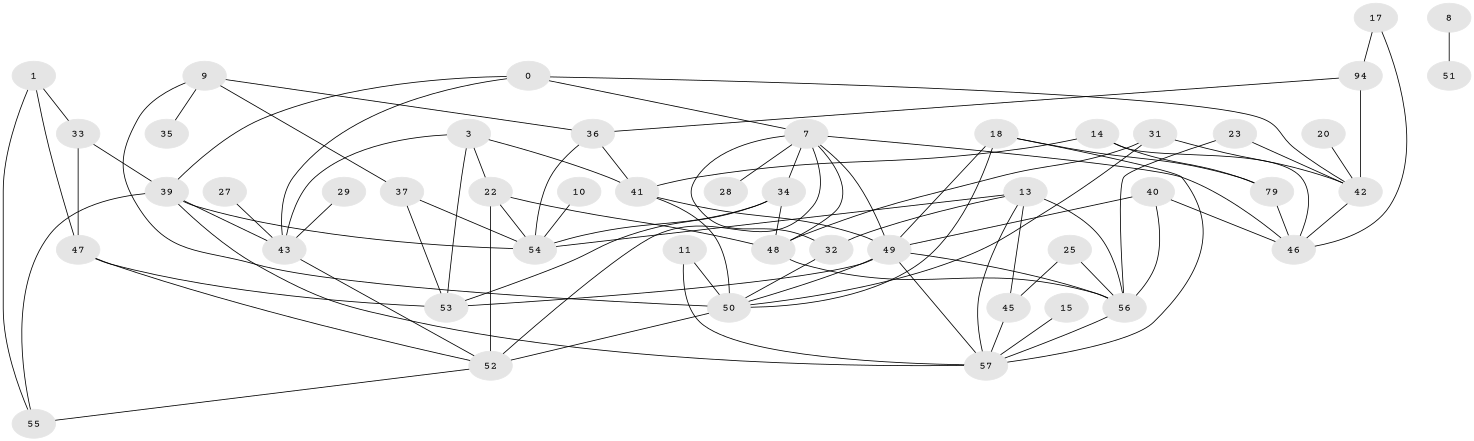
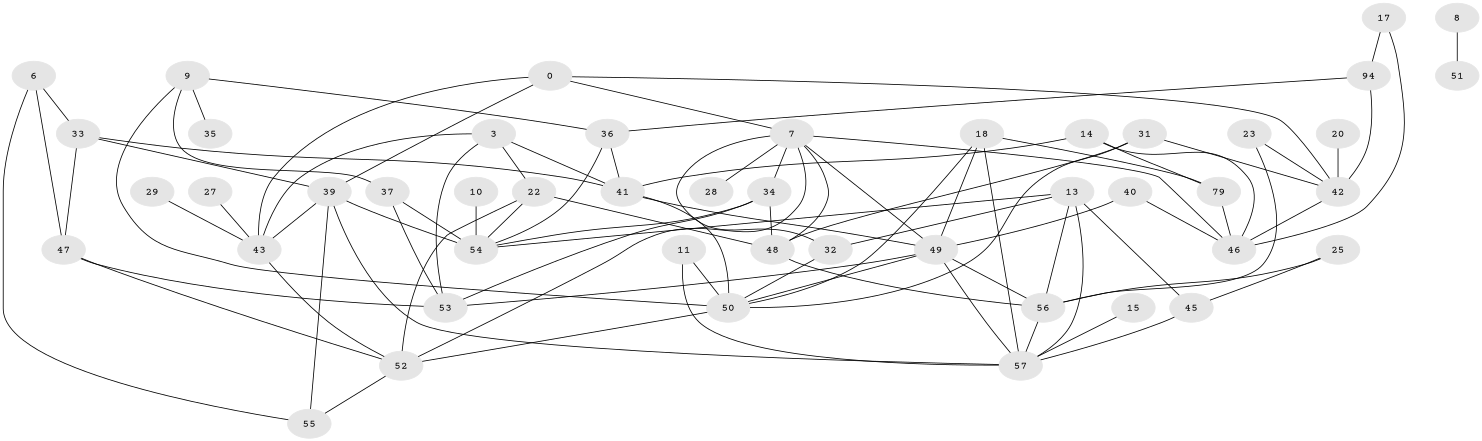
(34, 76) -> (34, 76)
none -> (352, 159)
(1158, 254) -> none
